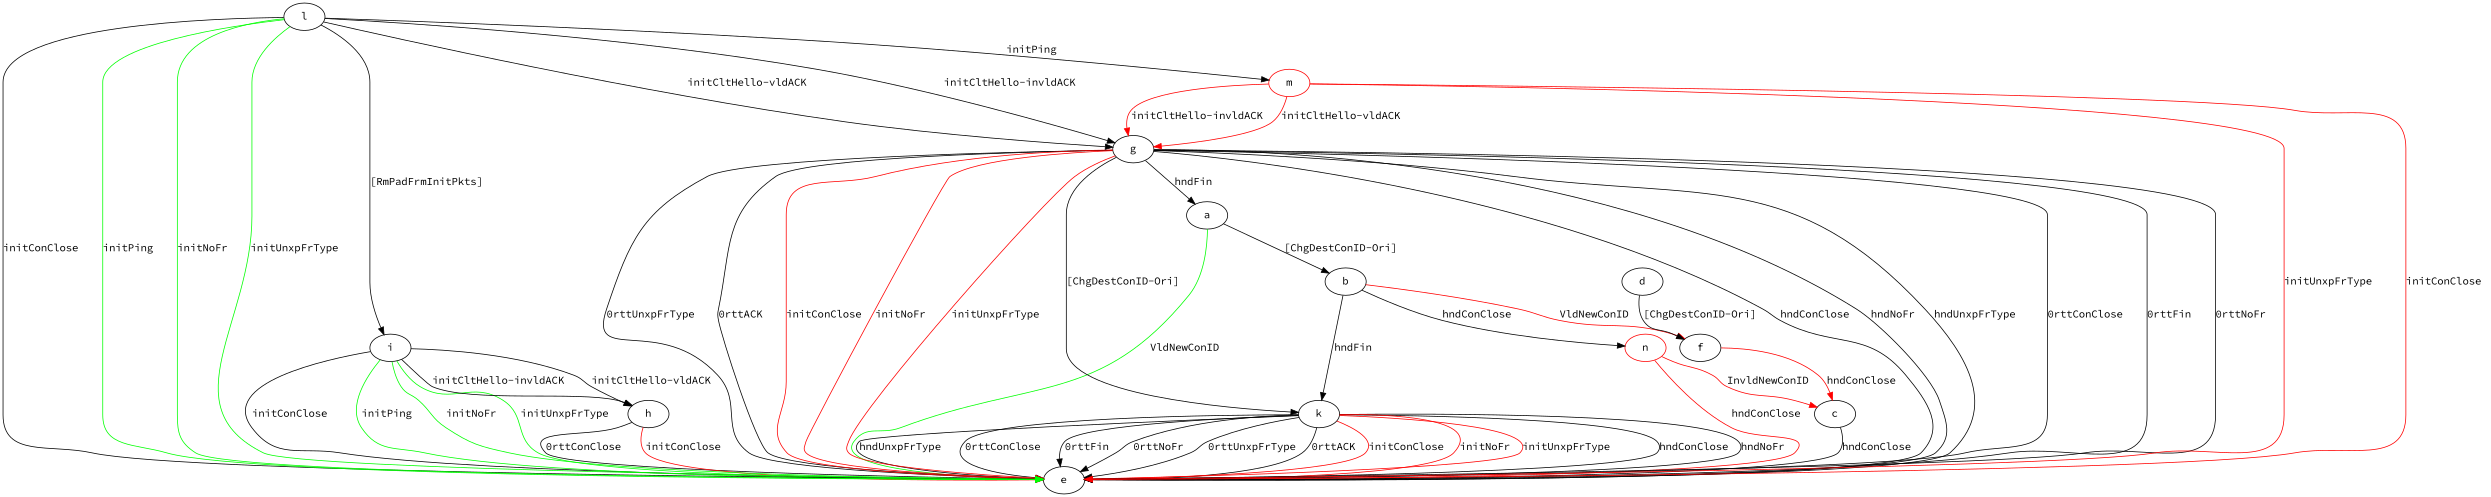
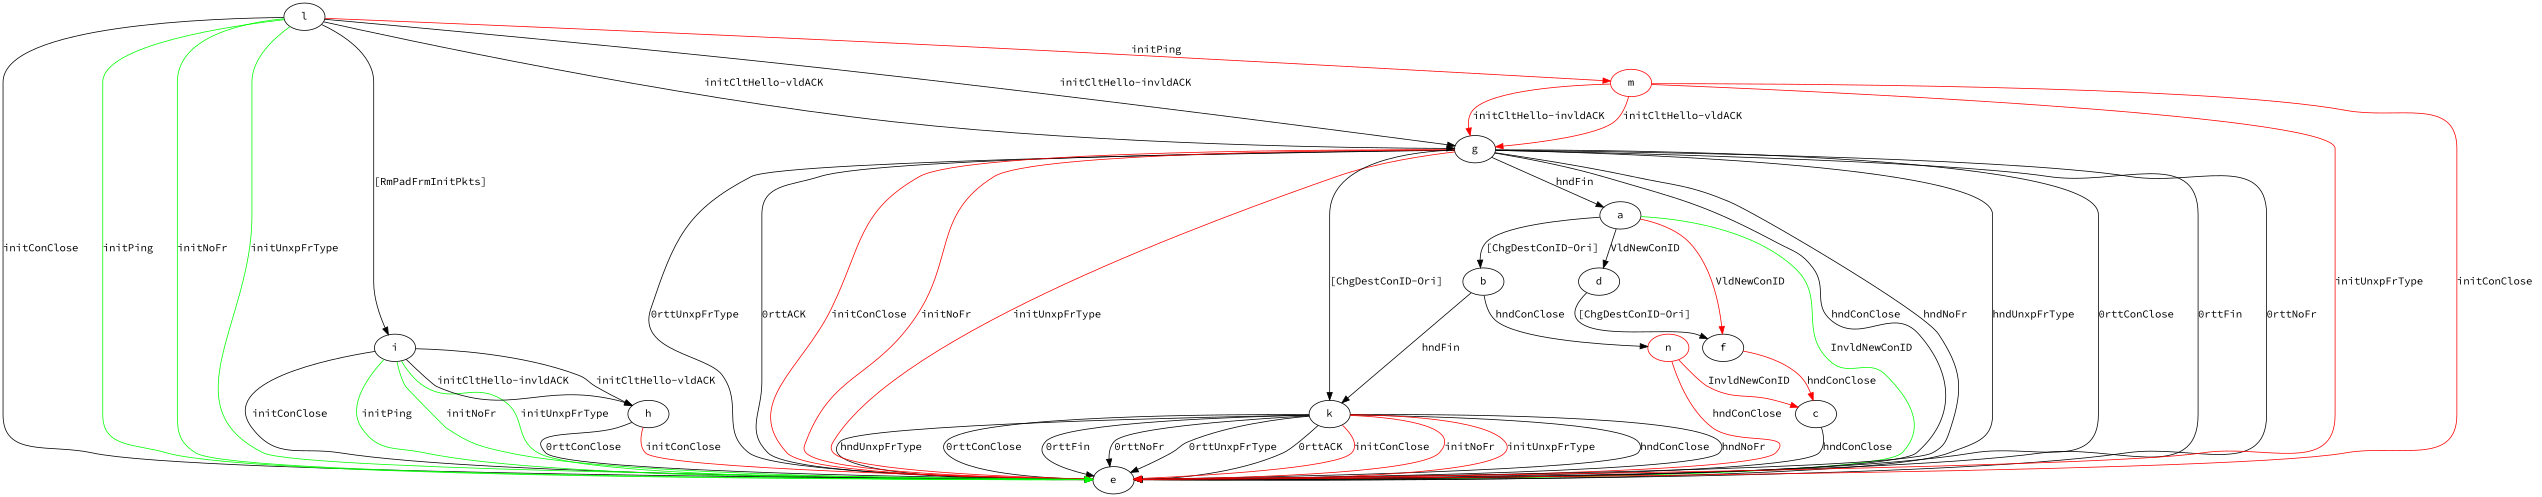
(794, 40) -> (964, 47)
none -> (1611, 245)
(1522, 310) -> (1700, 257)
(1188, 348) -> (1875, 348)
